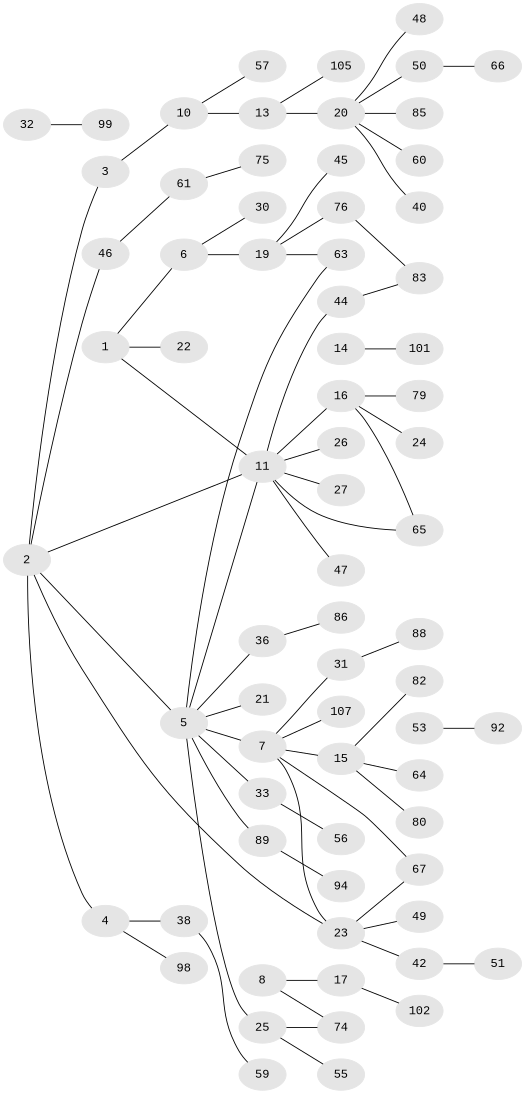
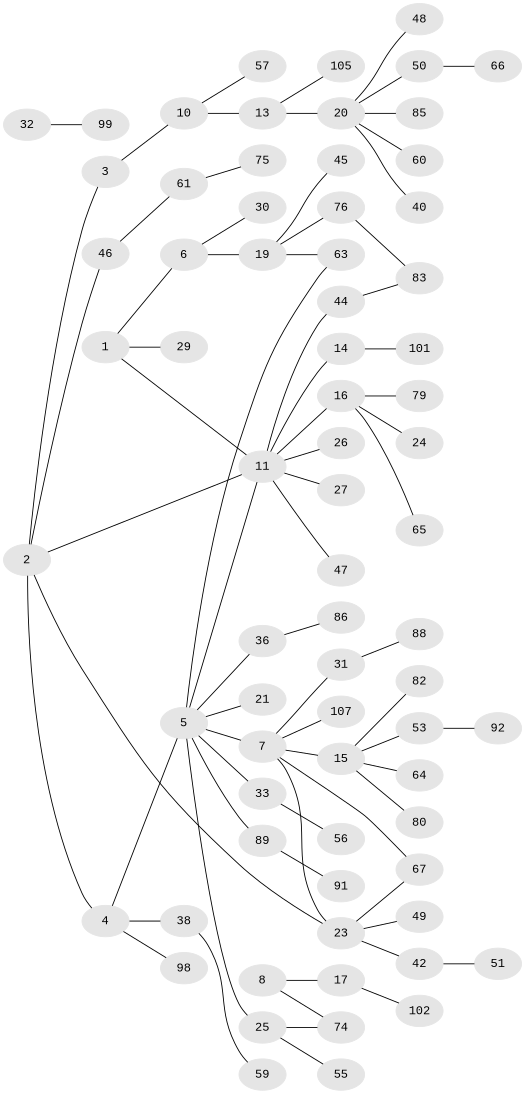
(184, 347) -> (184, 347)
(330, 519) -> (296, 405)
(106, 641) -> (145, 822)
none -> (380, 744)
(341, 886) -> (341, 886)
